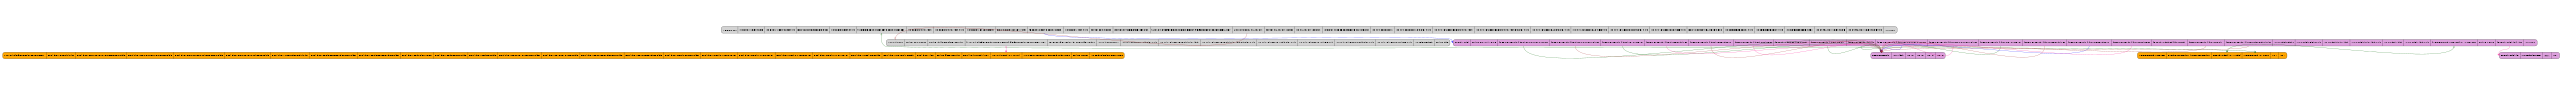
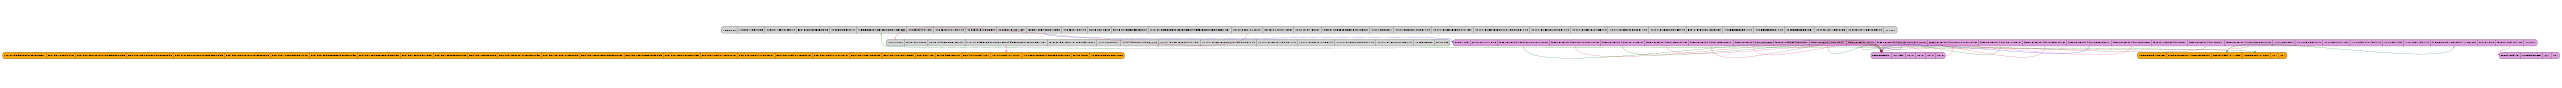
(1012, 30) -> (1011, 30)
